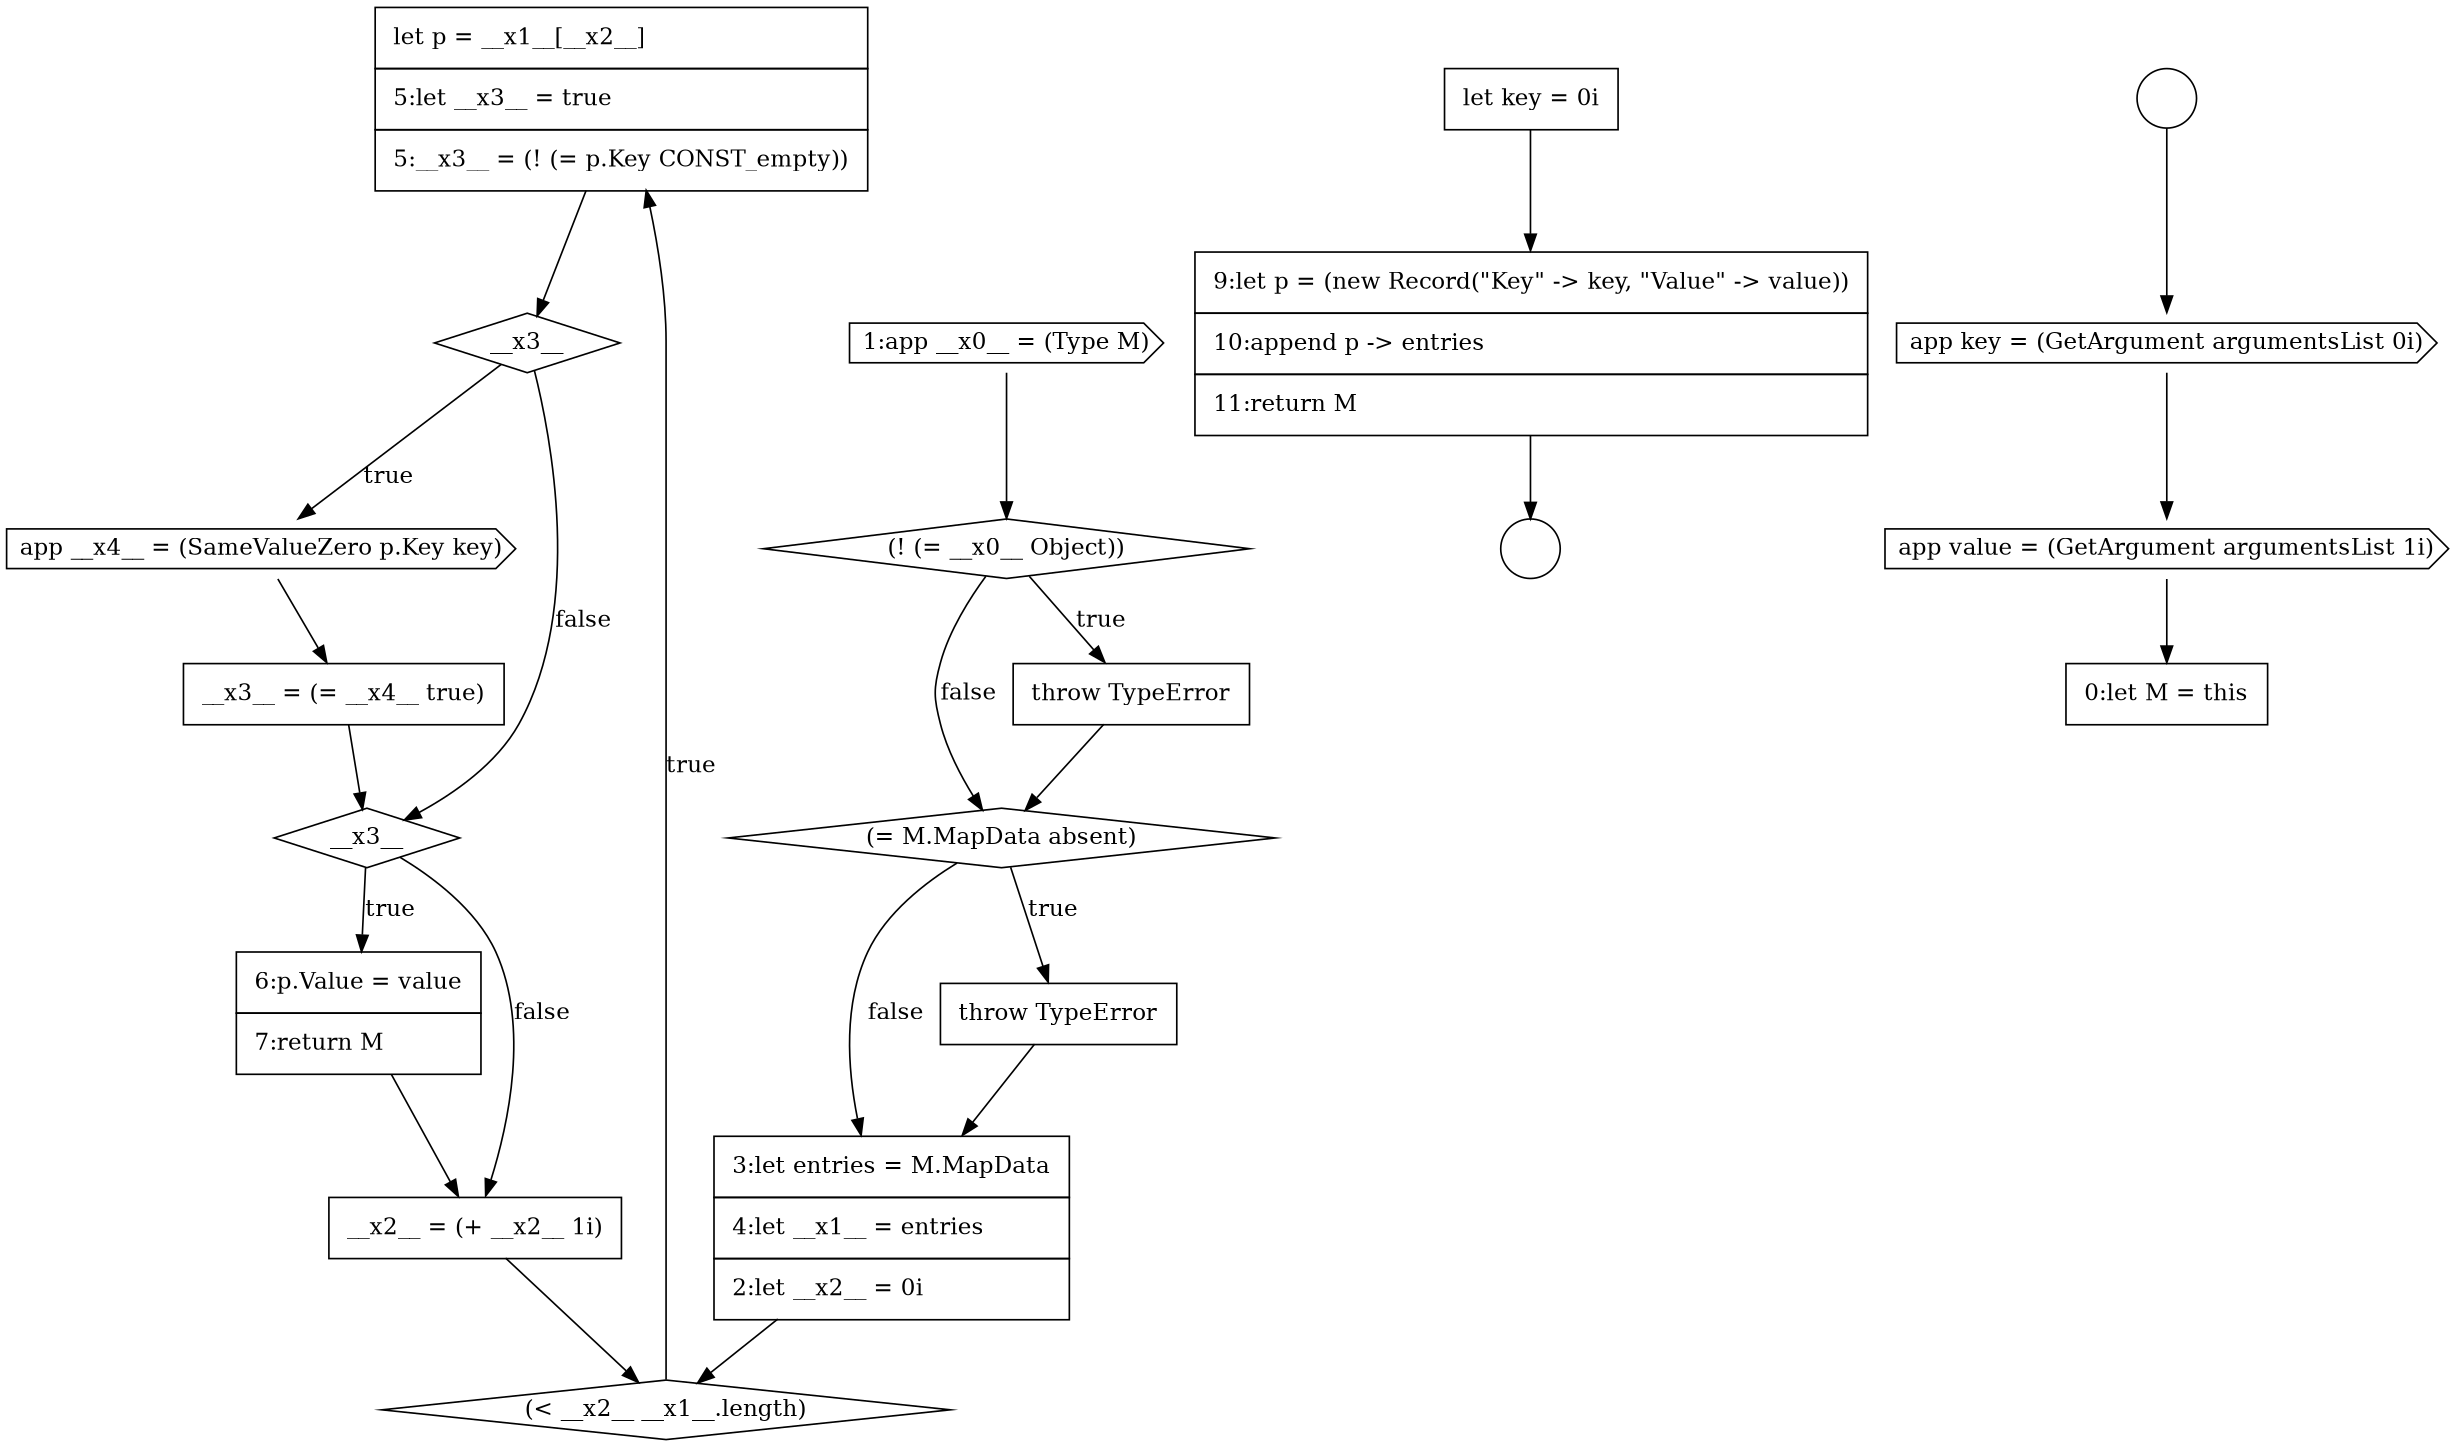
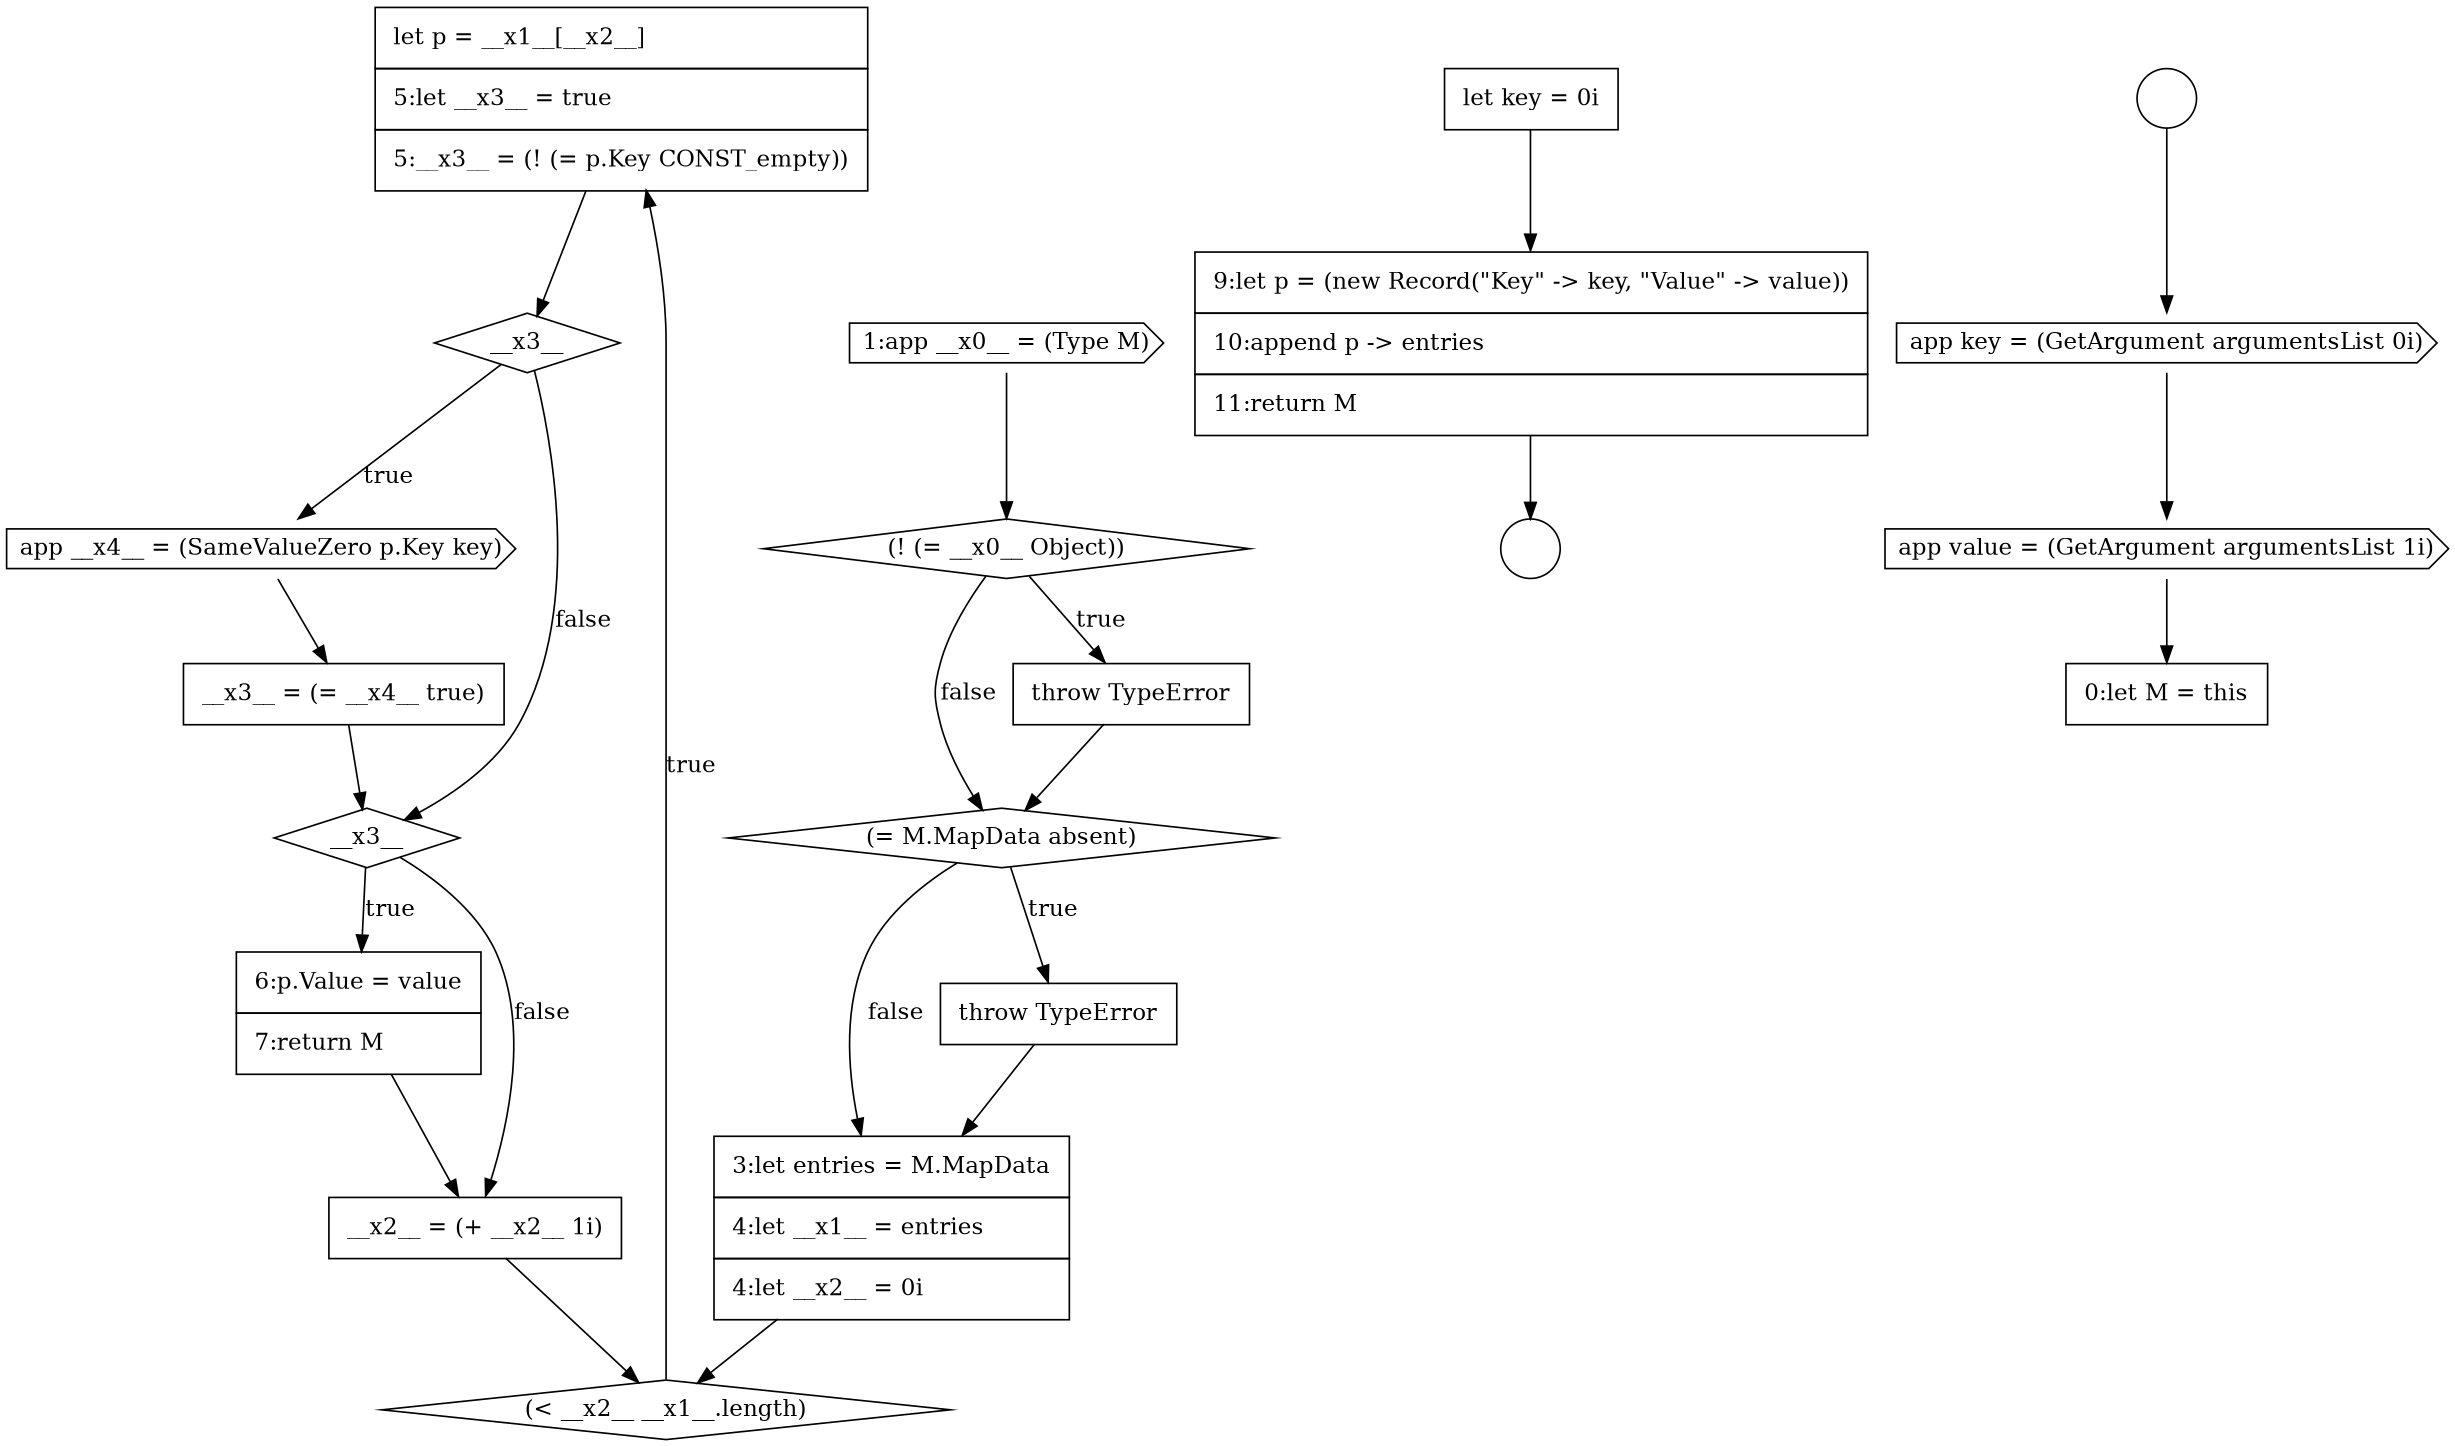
(828, 1288) -> (828, 1288)
